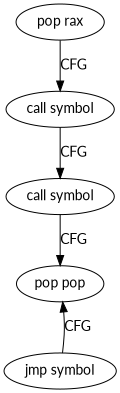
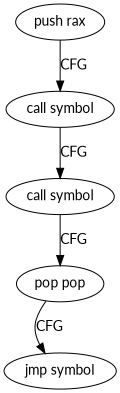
(60, 22) -> (60, 22)
(64, 332) -> (36, 322)
